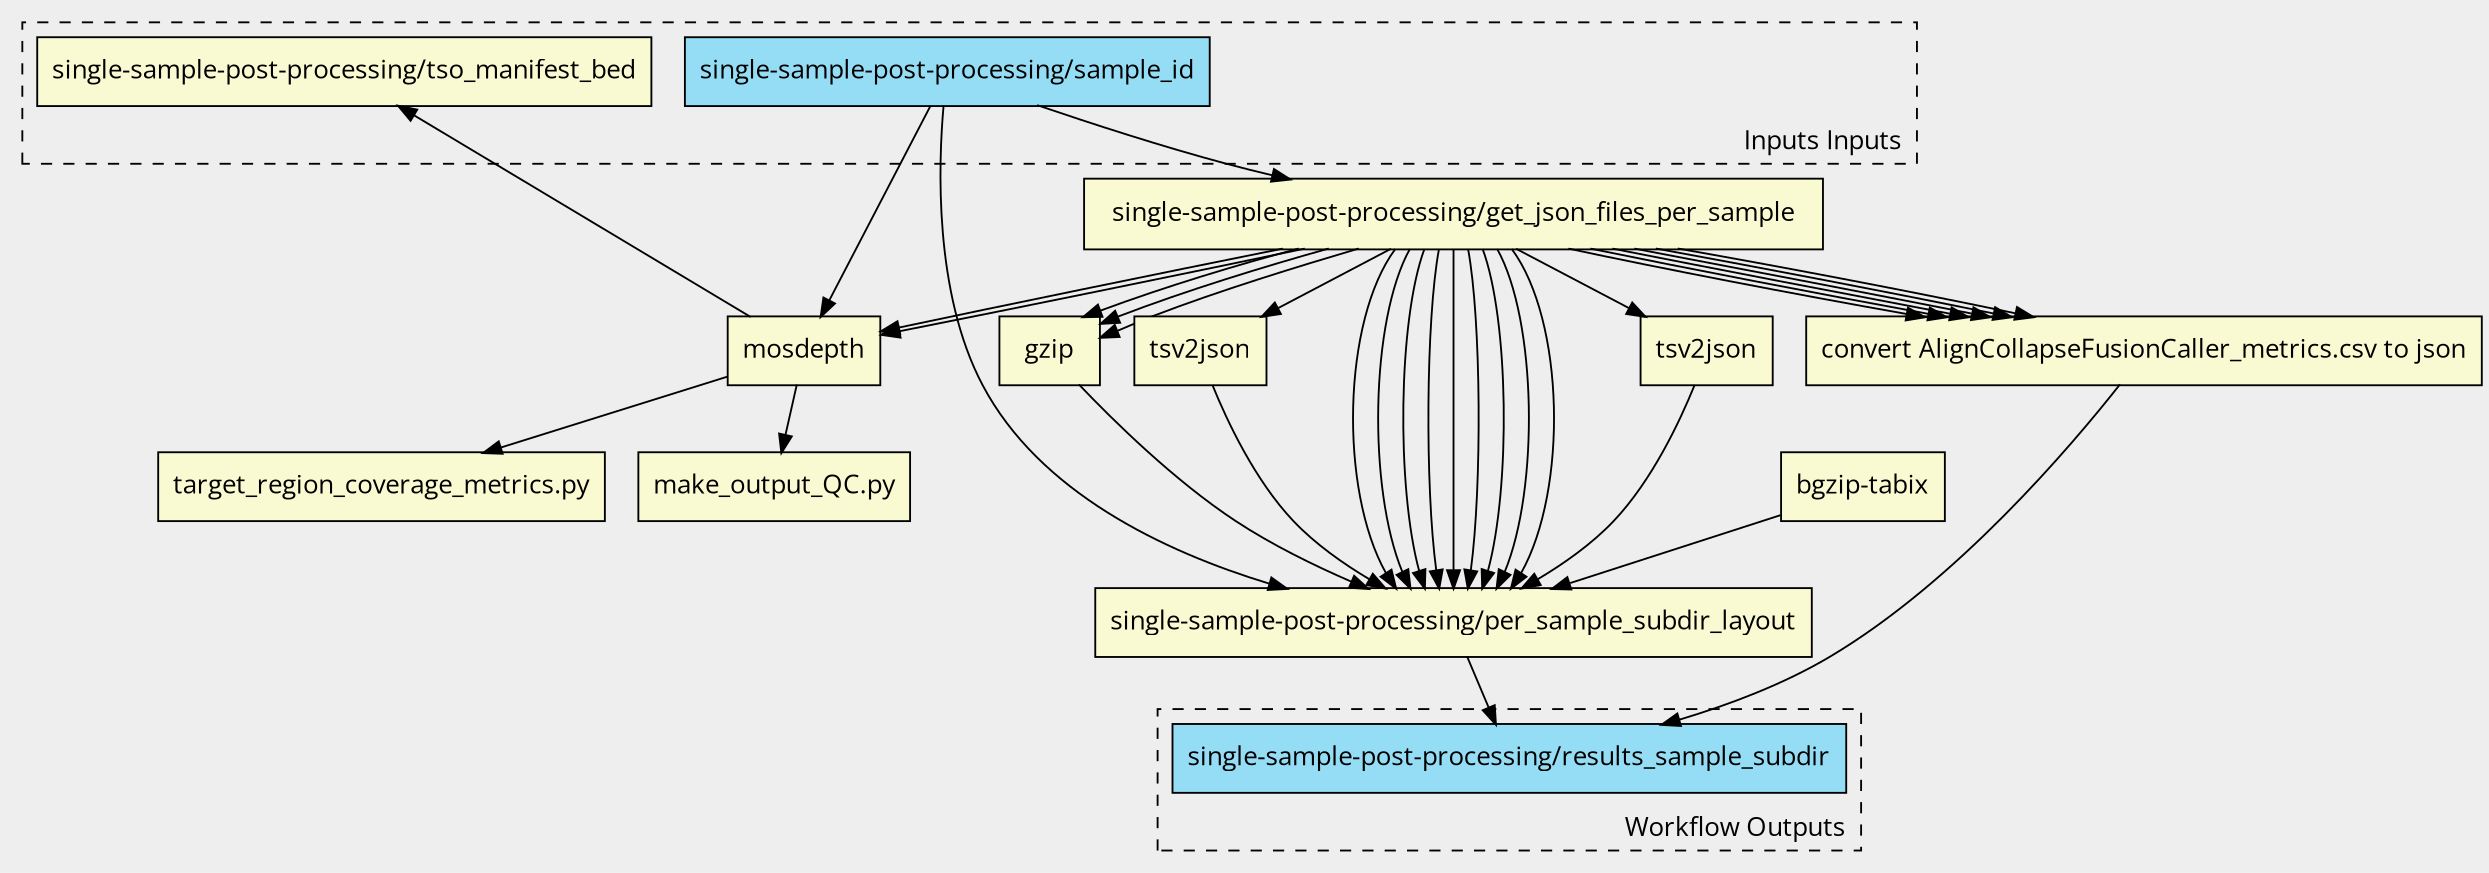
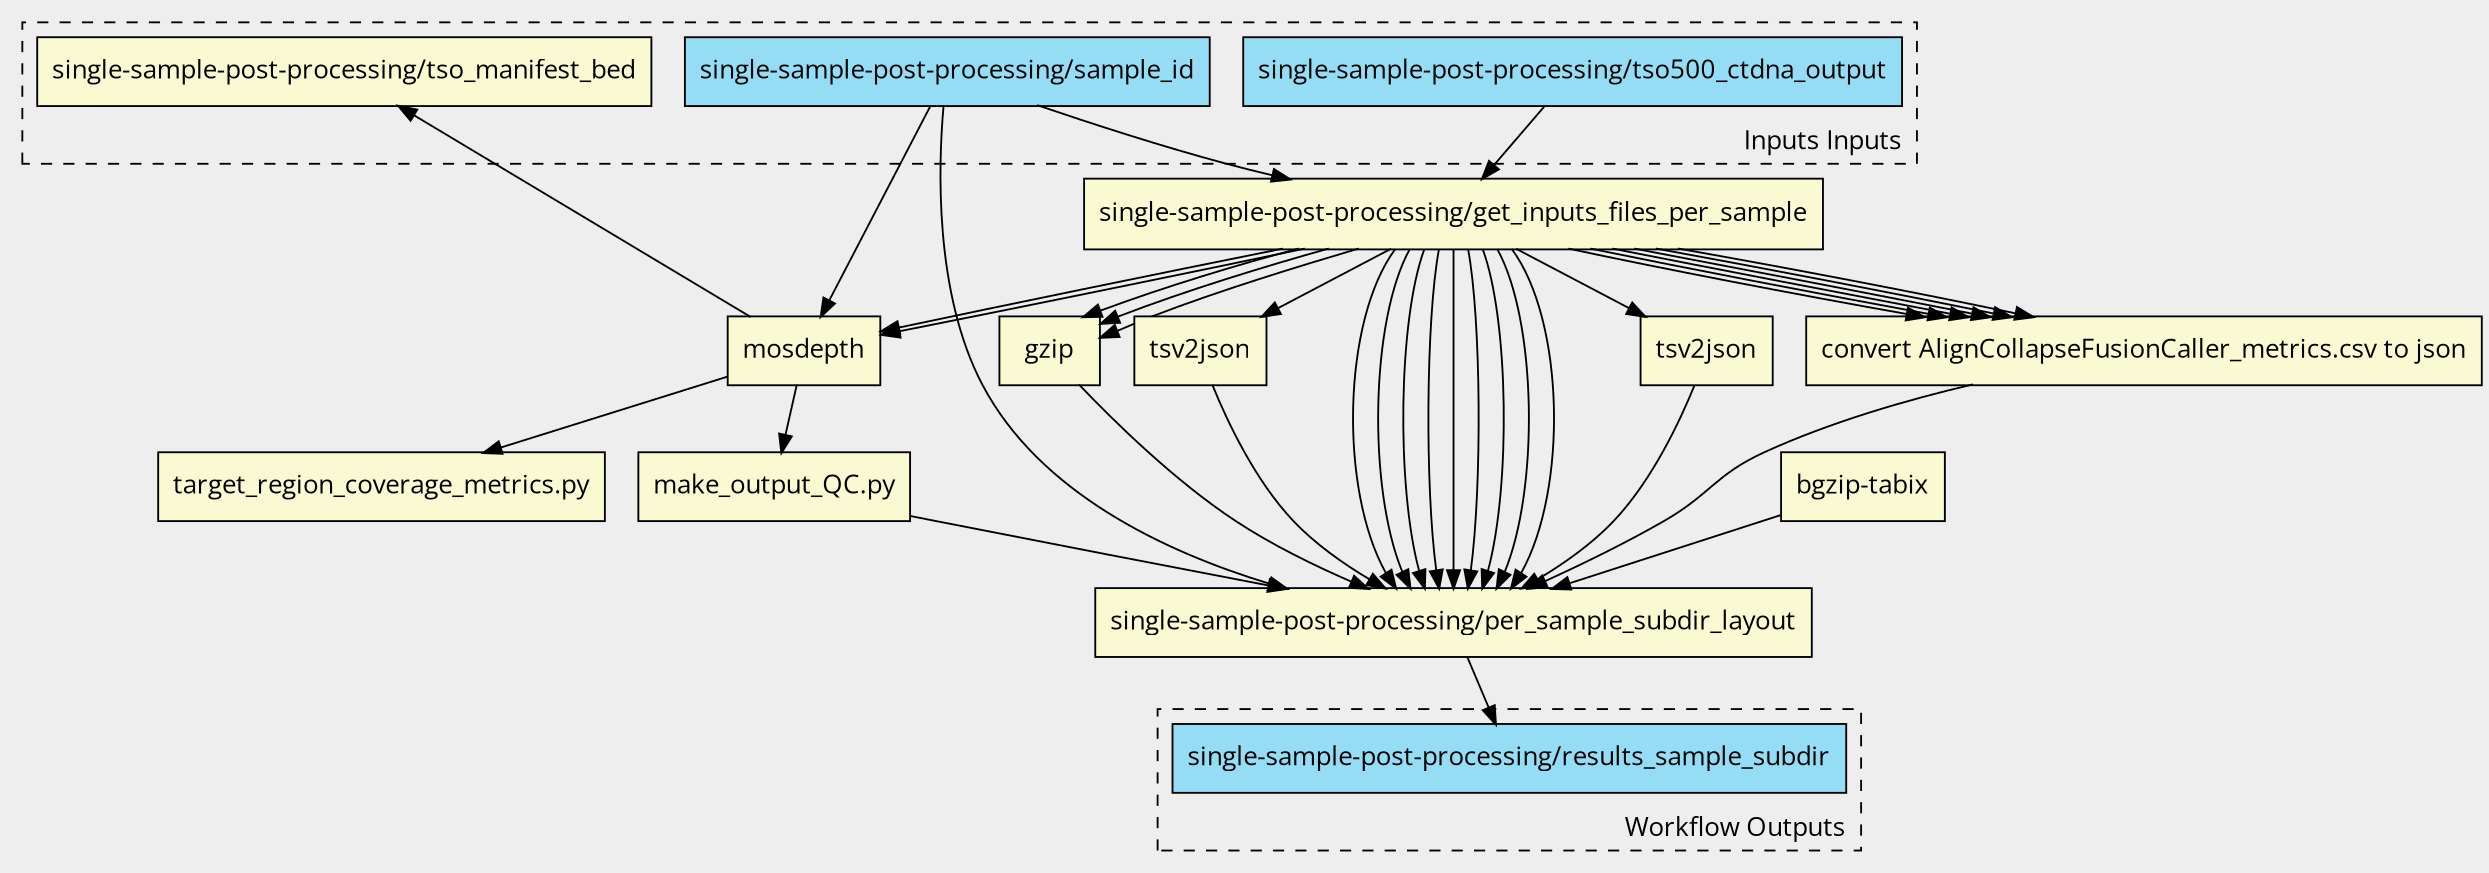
none -> (1573, 72)
(1454, 214) -> (1454, 214)
none -> (1089, 551)
(1926, 588) -> (1749, 460)
